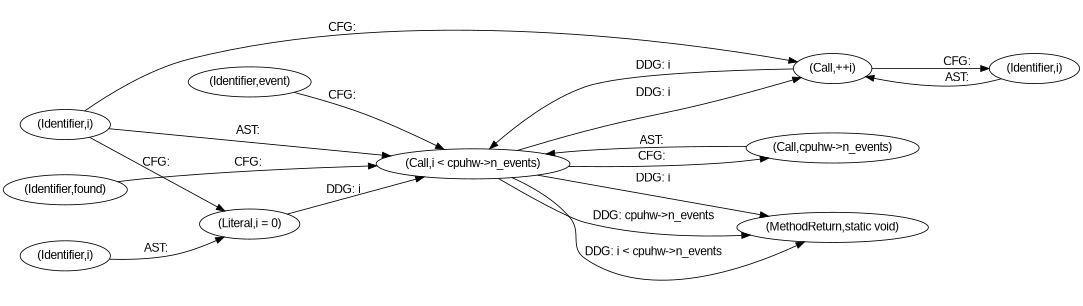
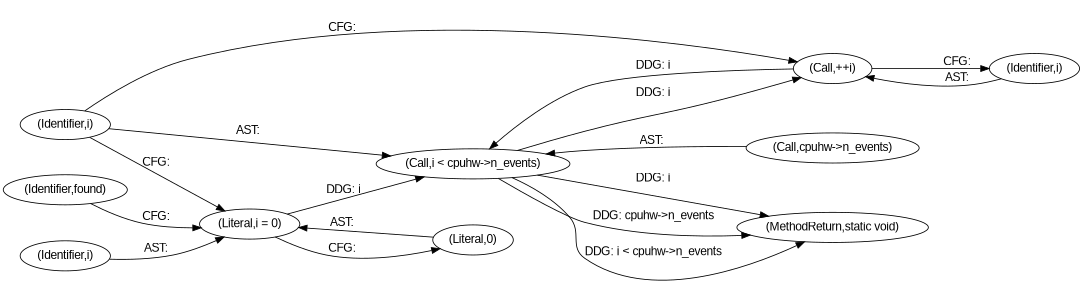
(250, 82) -> none
(665, 166) -> none
(243, 172) -> (140, 223)
none -> (473, 240)
